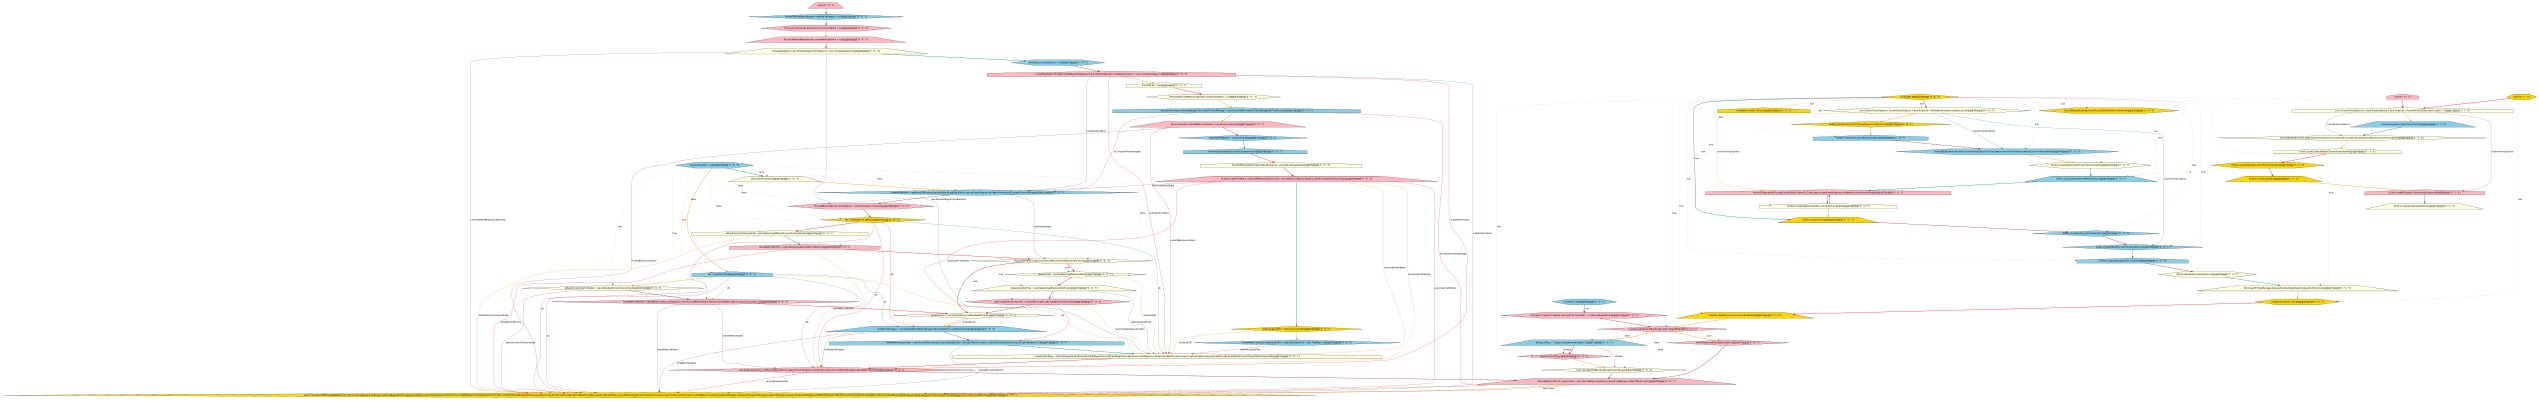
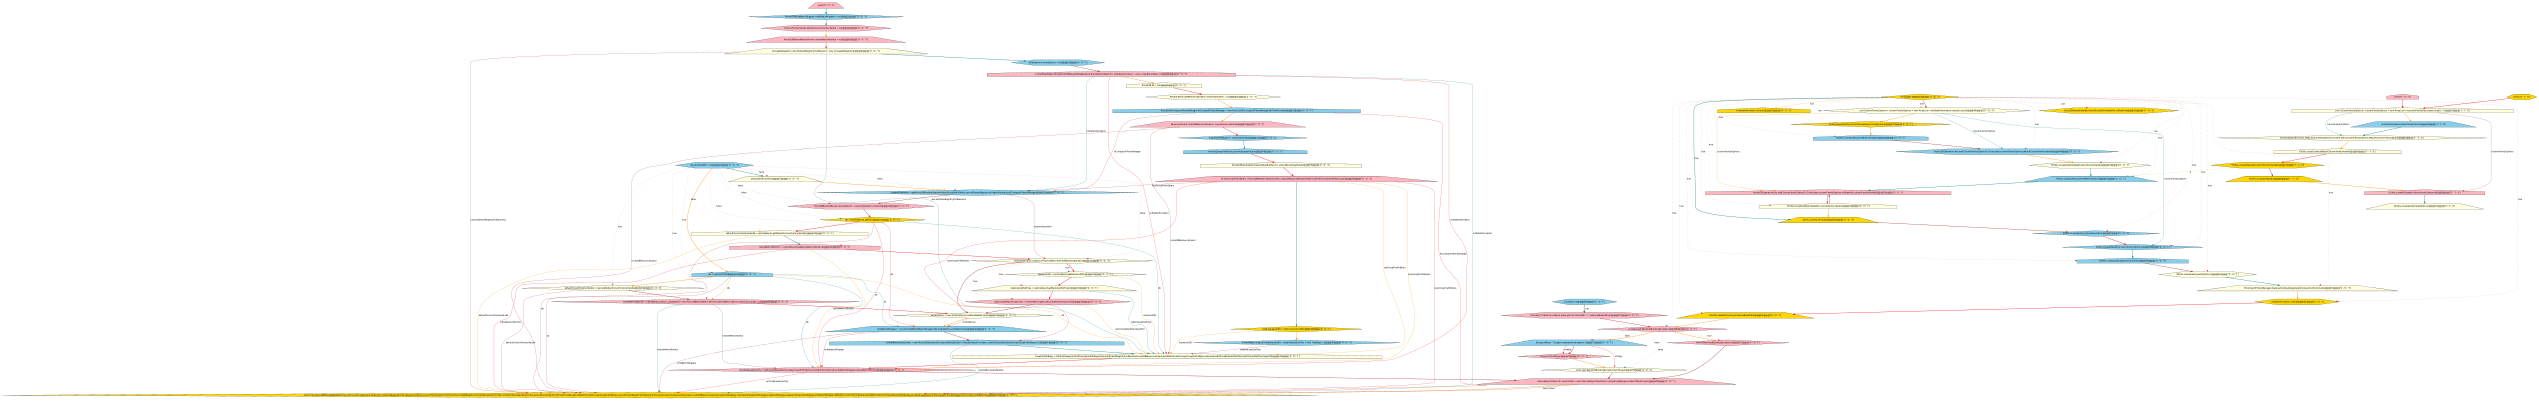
(1556, 104) -> (2205, 106)
